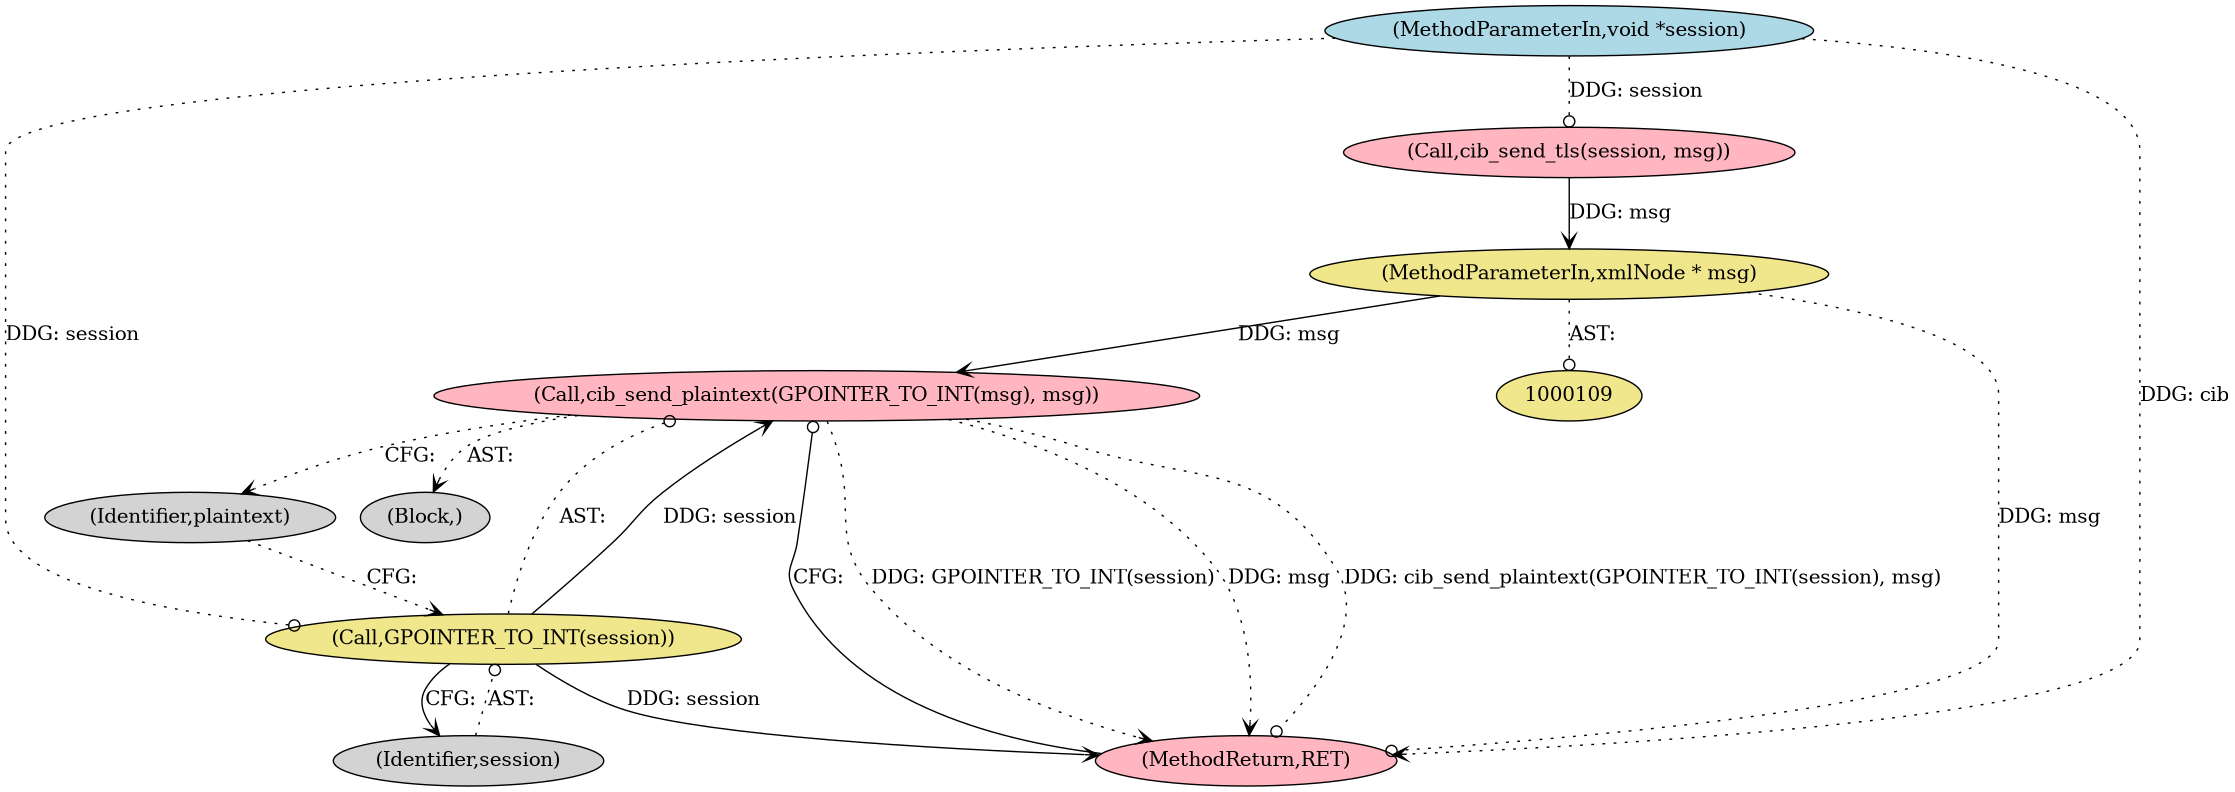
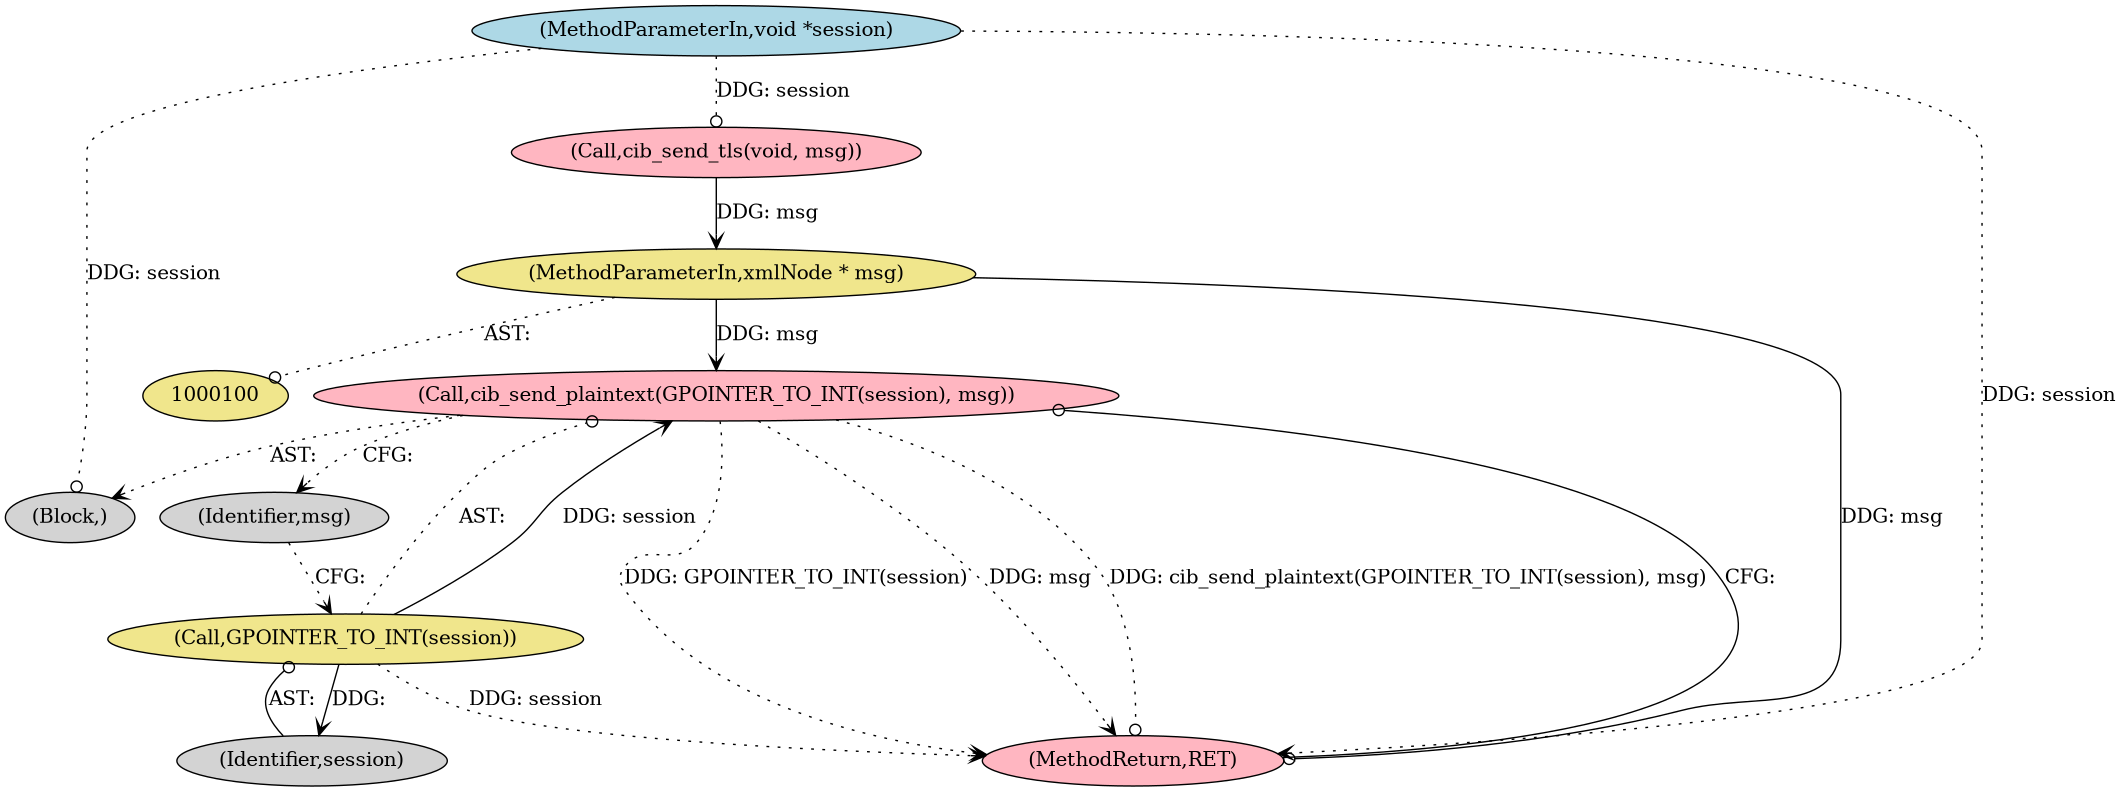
(324, 89) -> (146, 114)
(1569, 152) -> (716, 152)
(817, 396) -> (716, 396)
(1569, 396) -> (216, 396)
(2185, 396) -> (2049, 396)
(190, 517) -> (274, 517)
(1965, 669) -> (1822, 371)
(454, 700) -> (362, 700)
(484, 705) -> (266, 703)
(804, 737) -> (668, 739)
